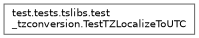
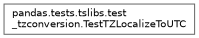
(99, 19) -> (99, 19)
